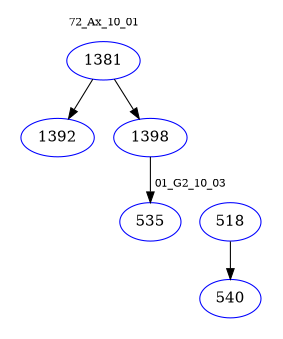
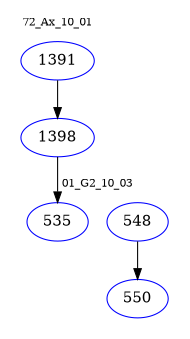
(103, 61) -> (58, 61)
(58, 138) -> none
(230, 222) -> (138, 222)
(230, 299) -> (138, 299)
